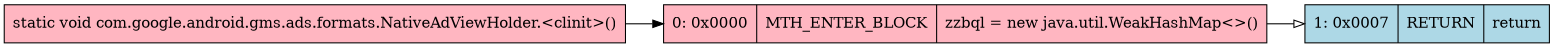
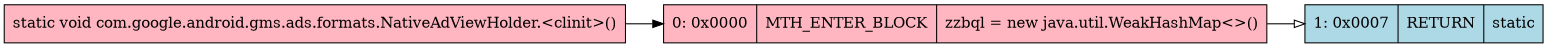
(1517, 23) -> (1513, 23)
